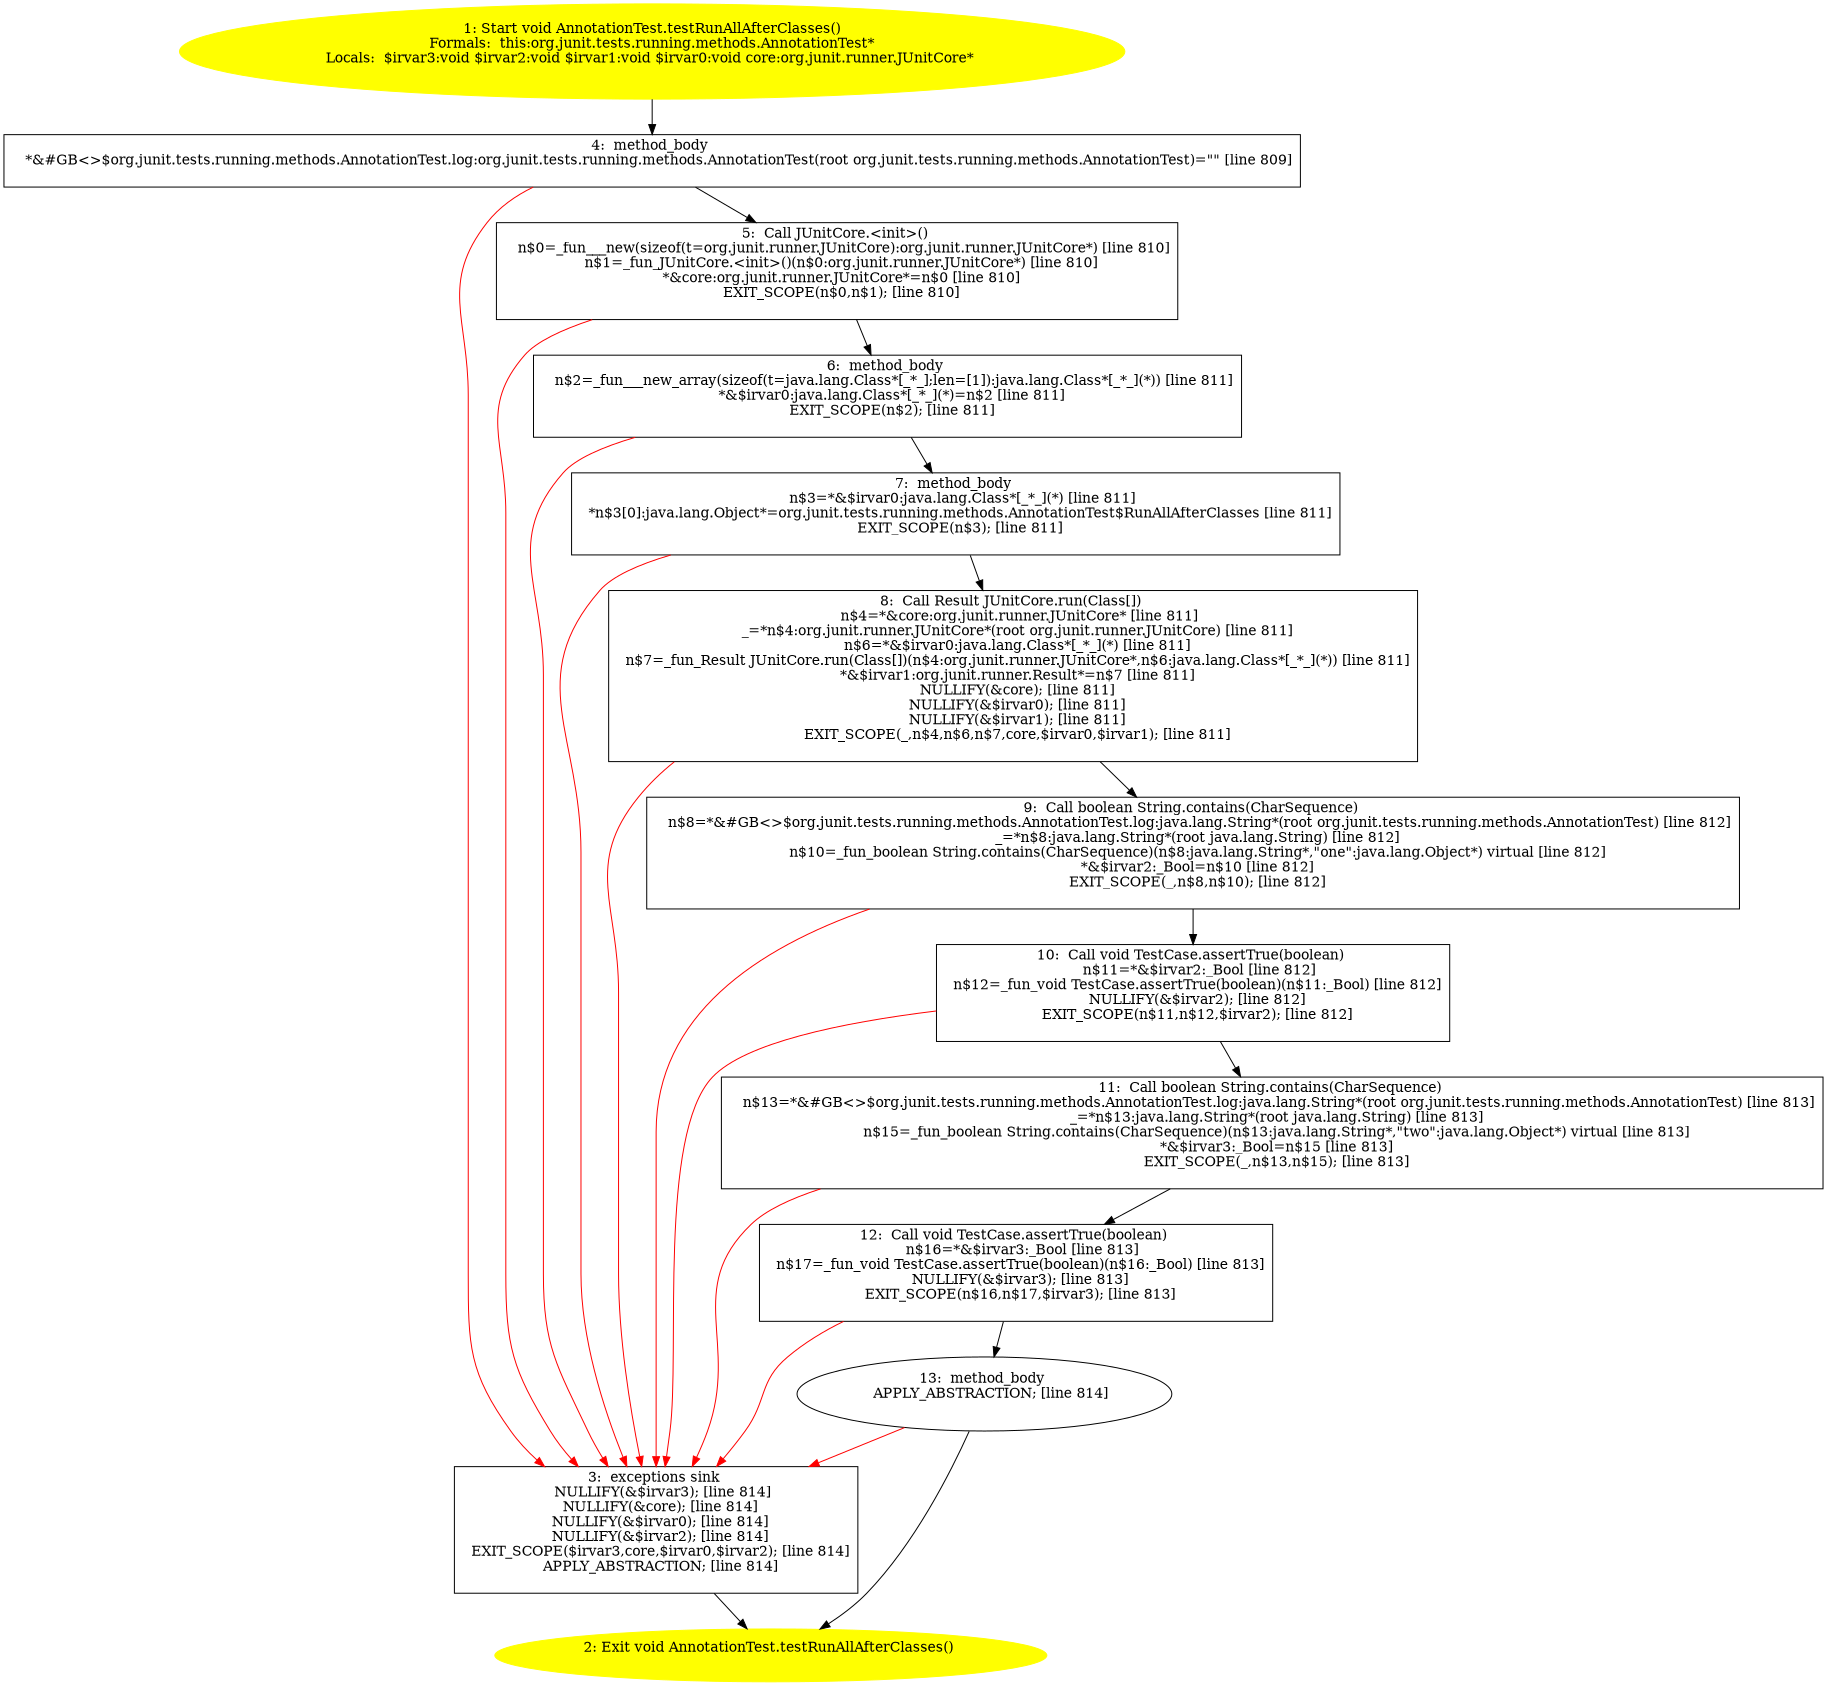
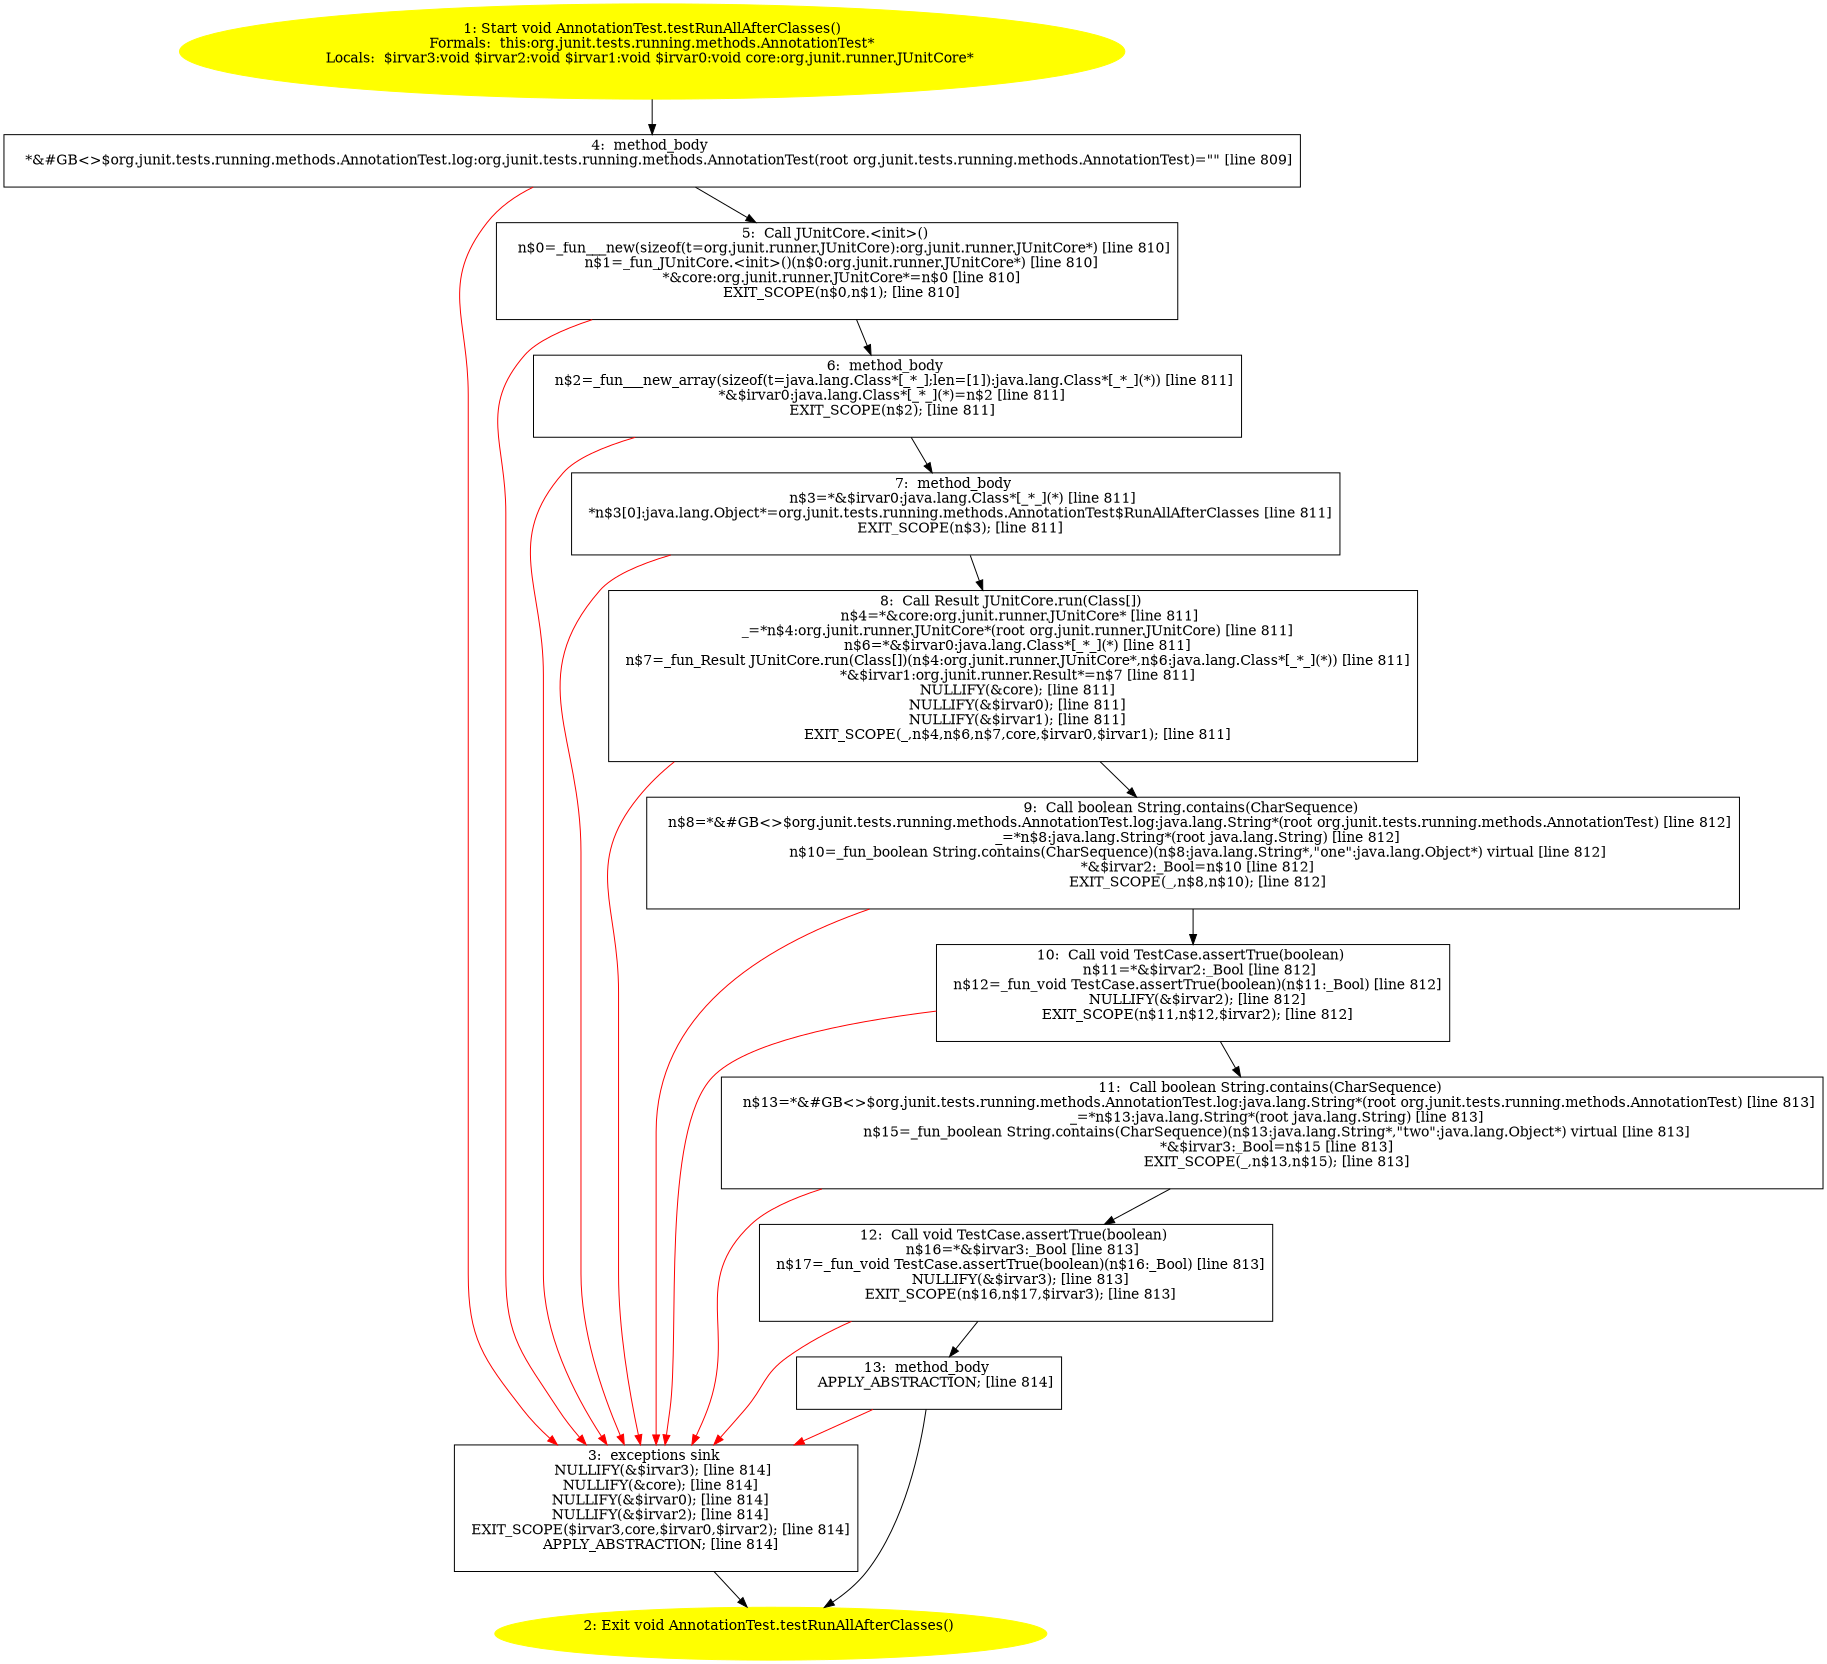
(984, 1394) -> (929, 1383)
